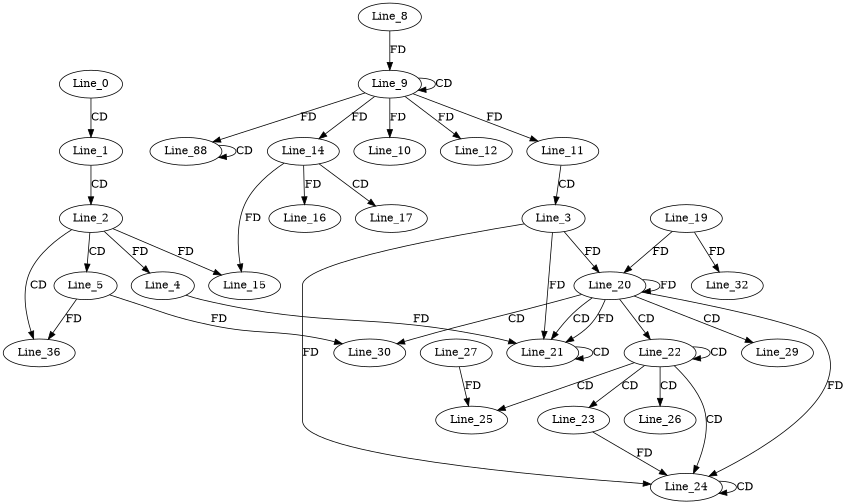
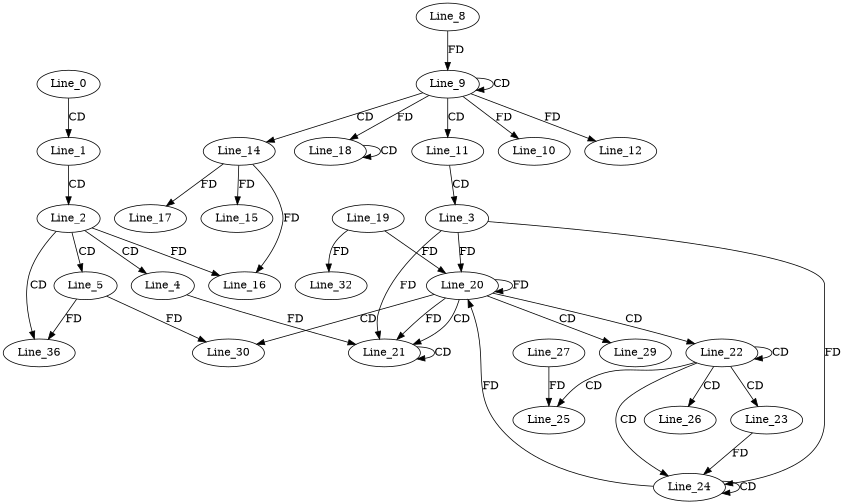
(360, 118) -> (365, 118)
(495, 118) -> (456, 118)
(186, 151) -> (330, 151)
(360, 185) -> (209, 185)
(164, 250) -> (152, 250)
(140, 252) -> (130, 252)
(822, 342) -> (515, 442)
